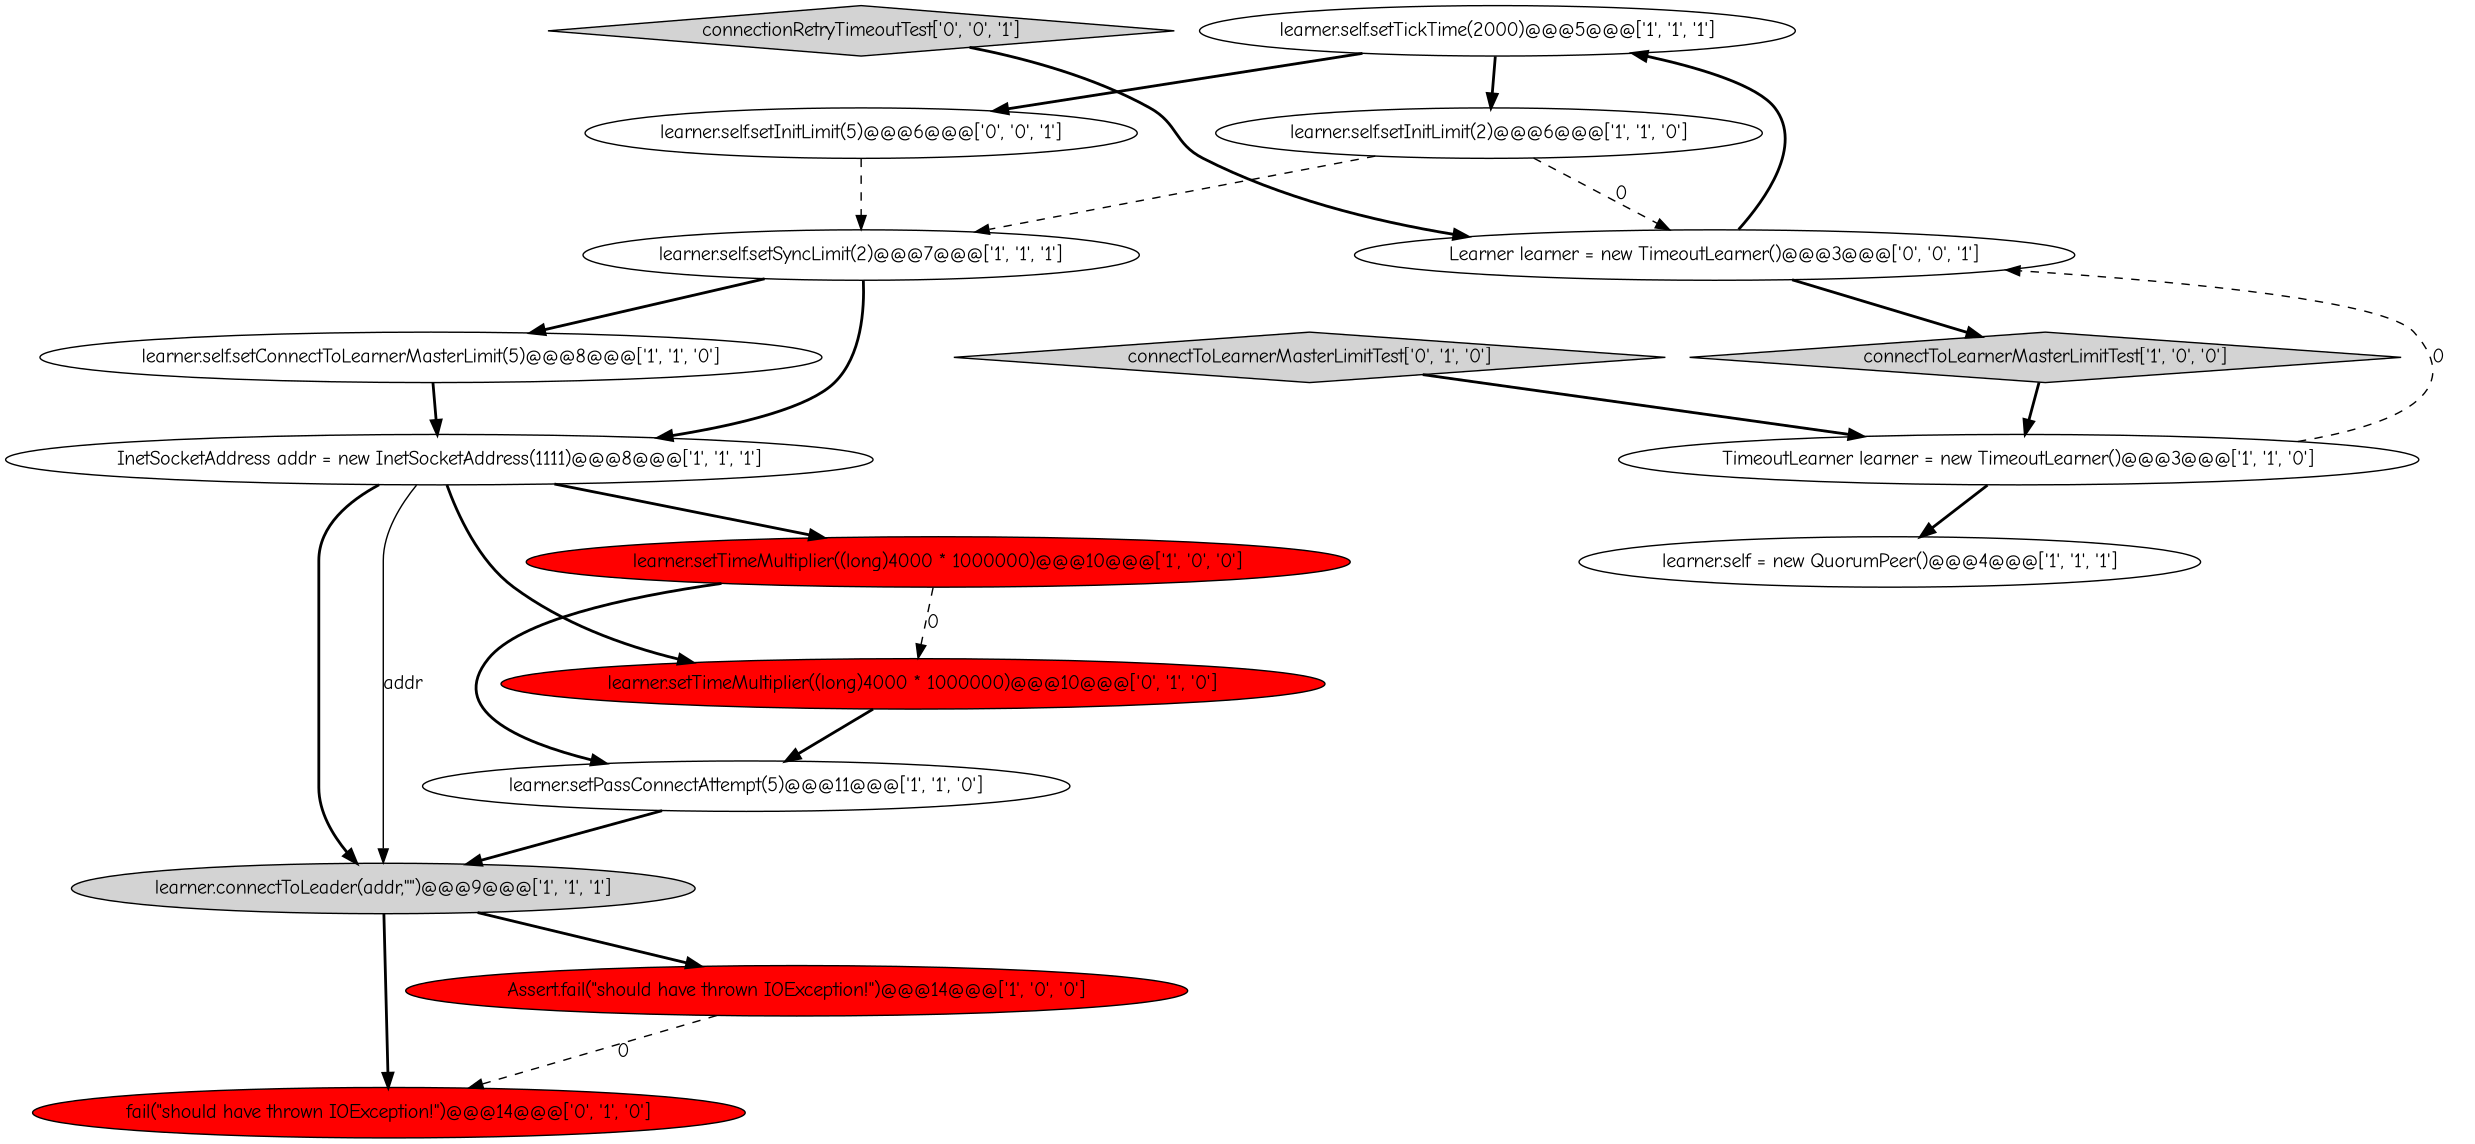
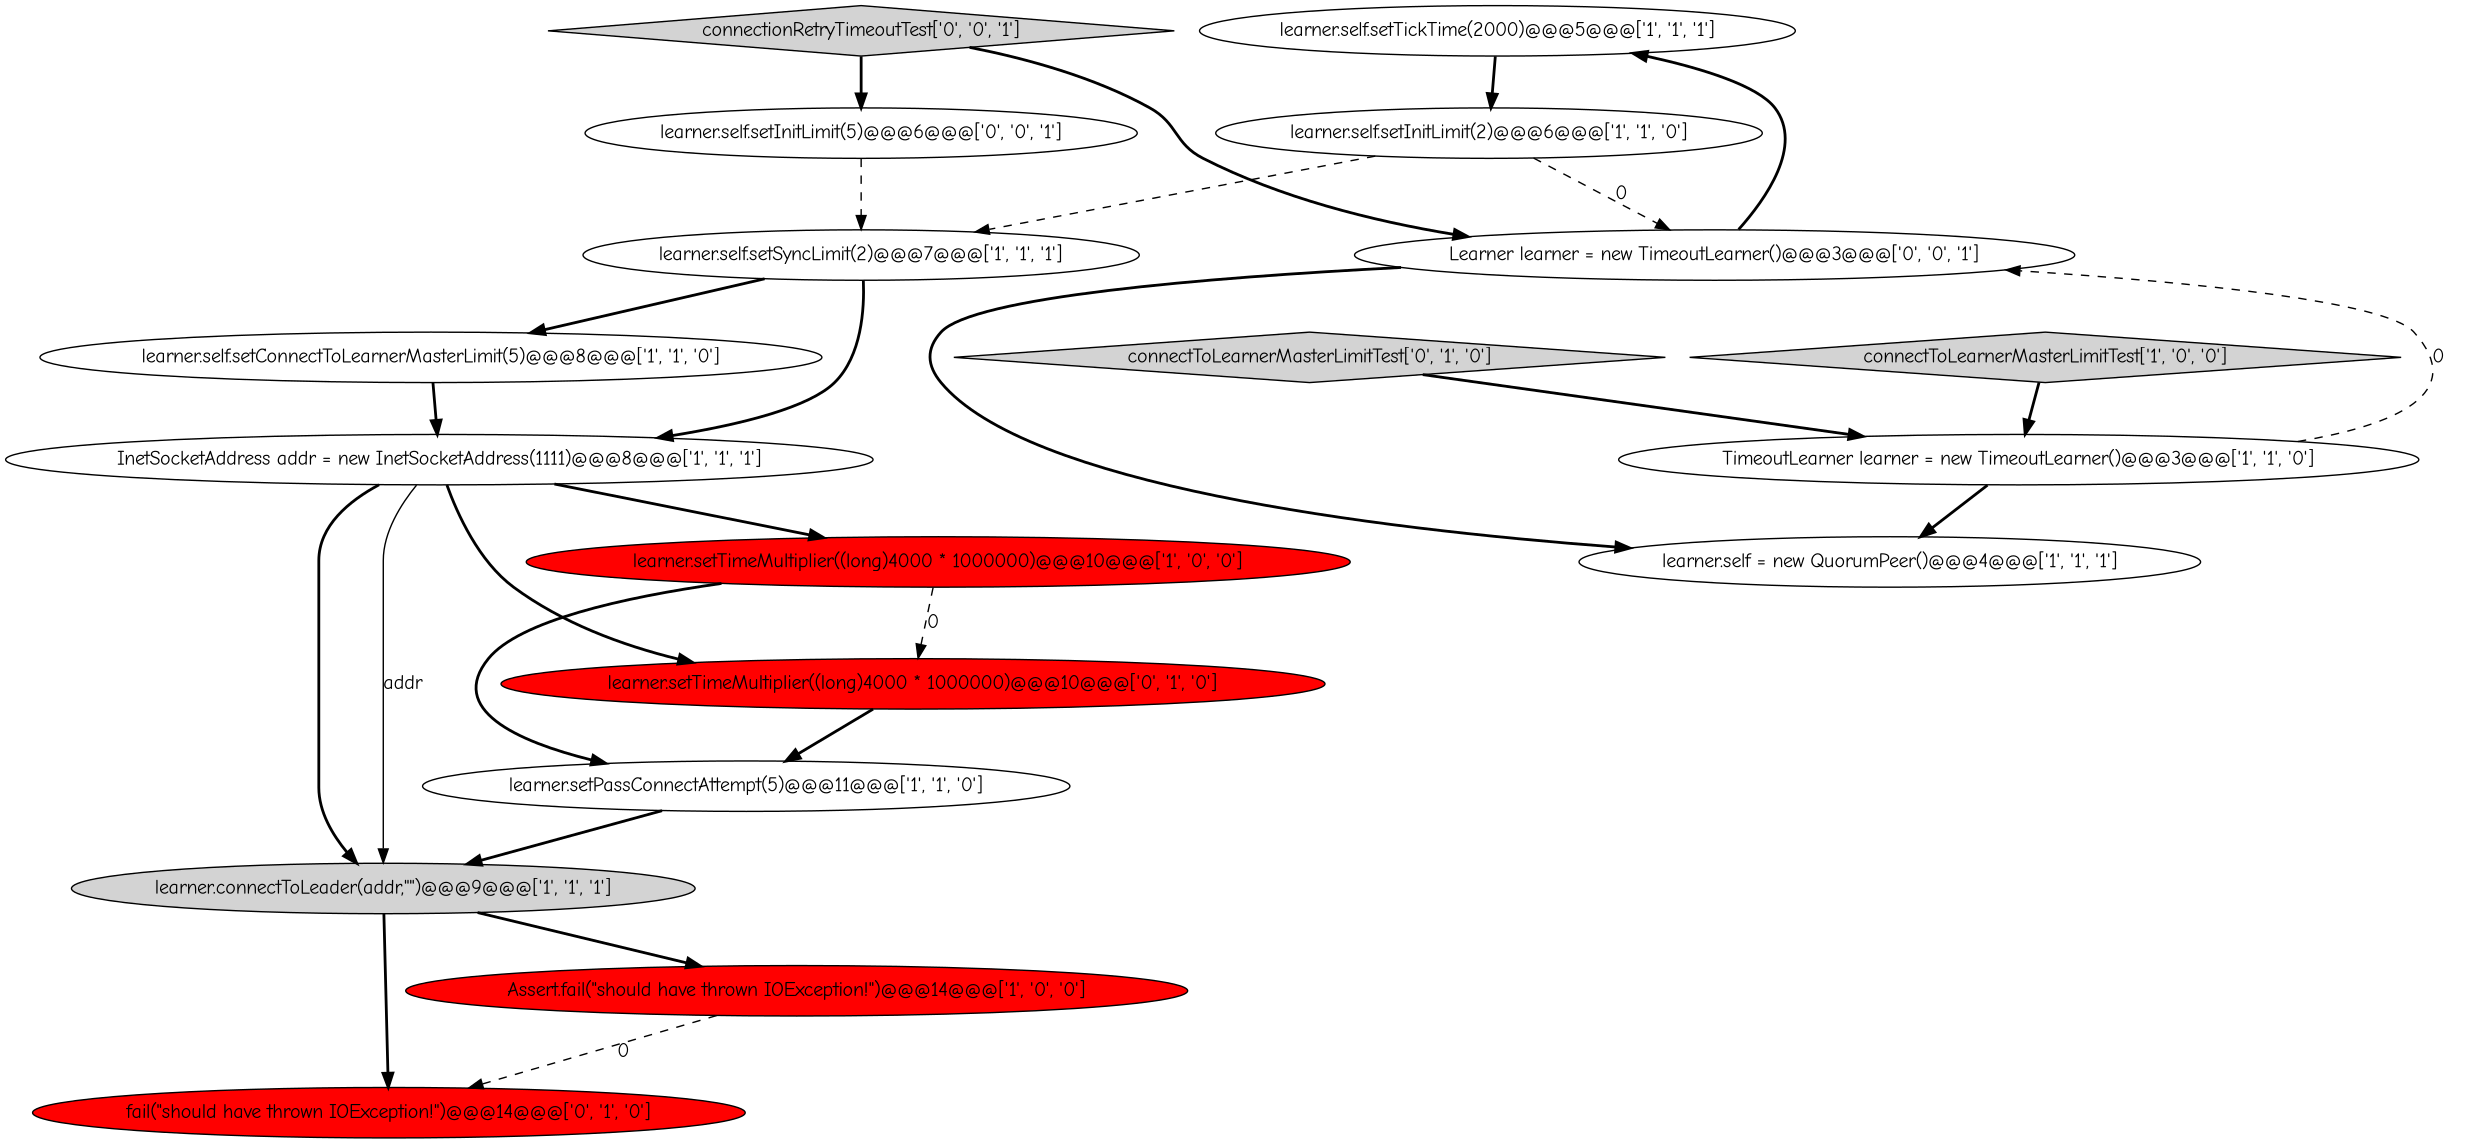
(1185, 81) -> (861, 75)
(1880, 306) -> (1015, 433)
